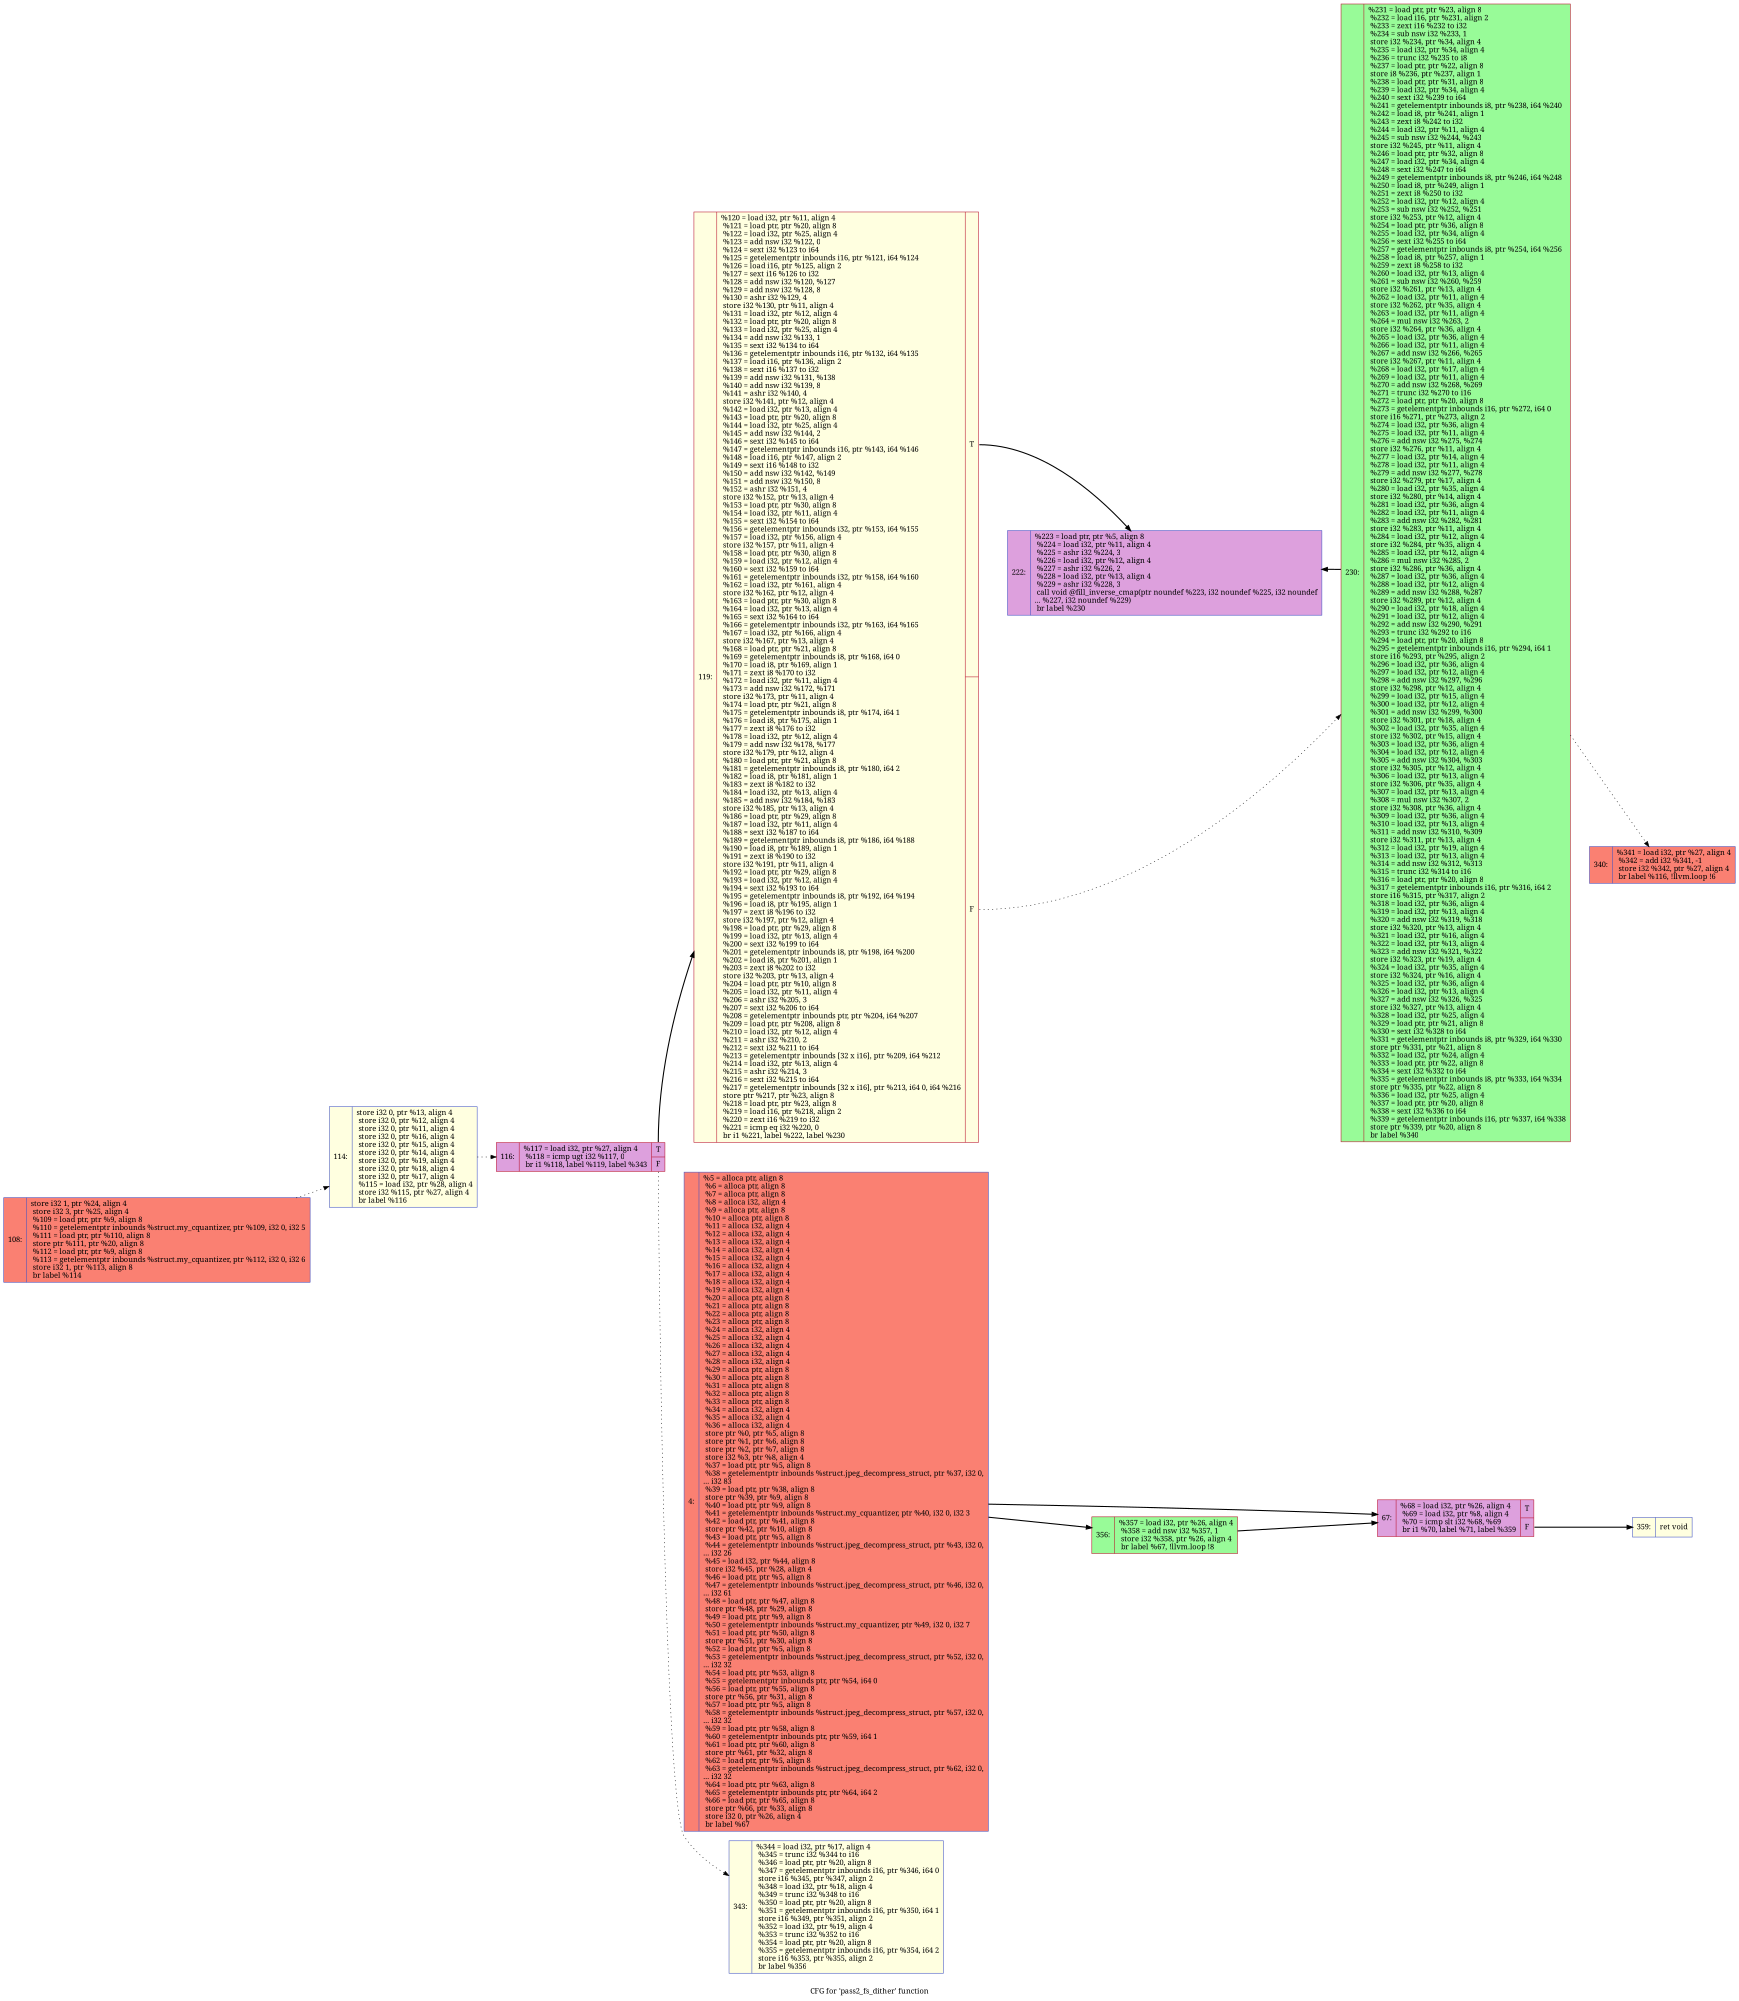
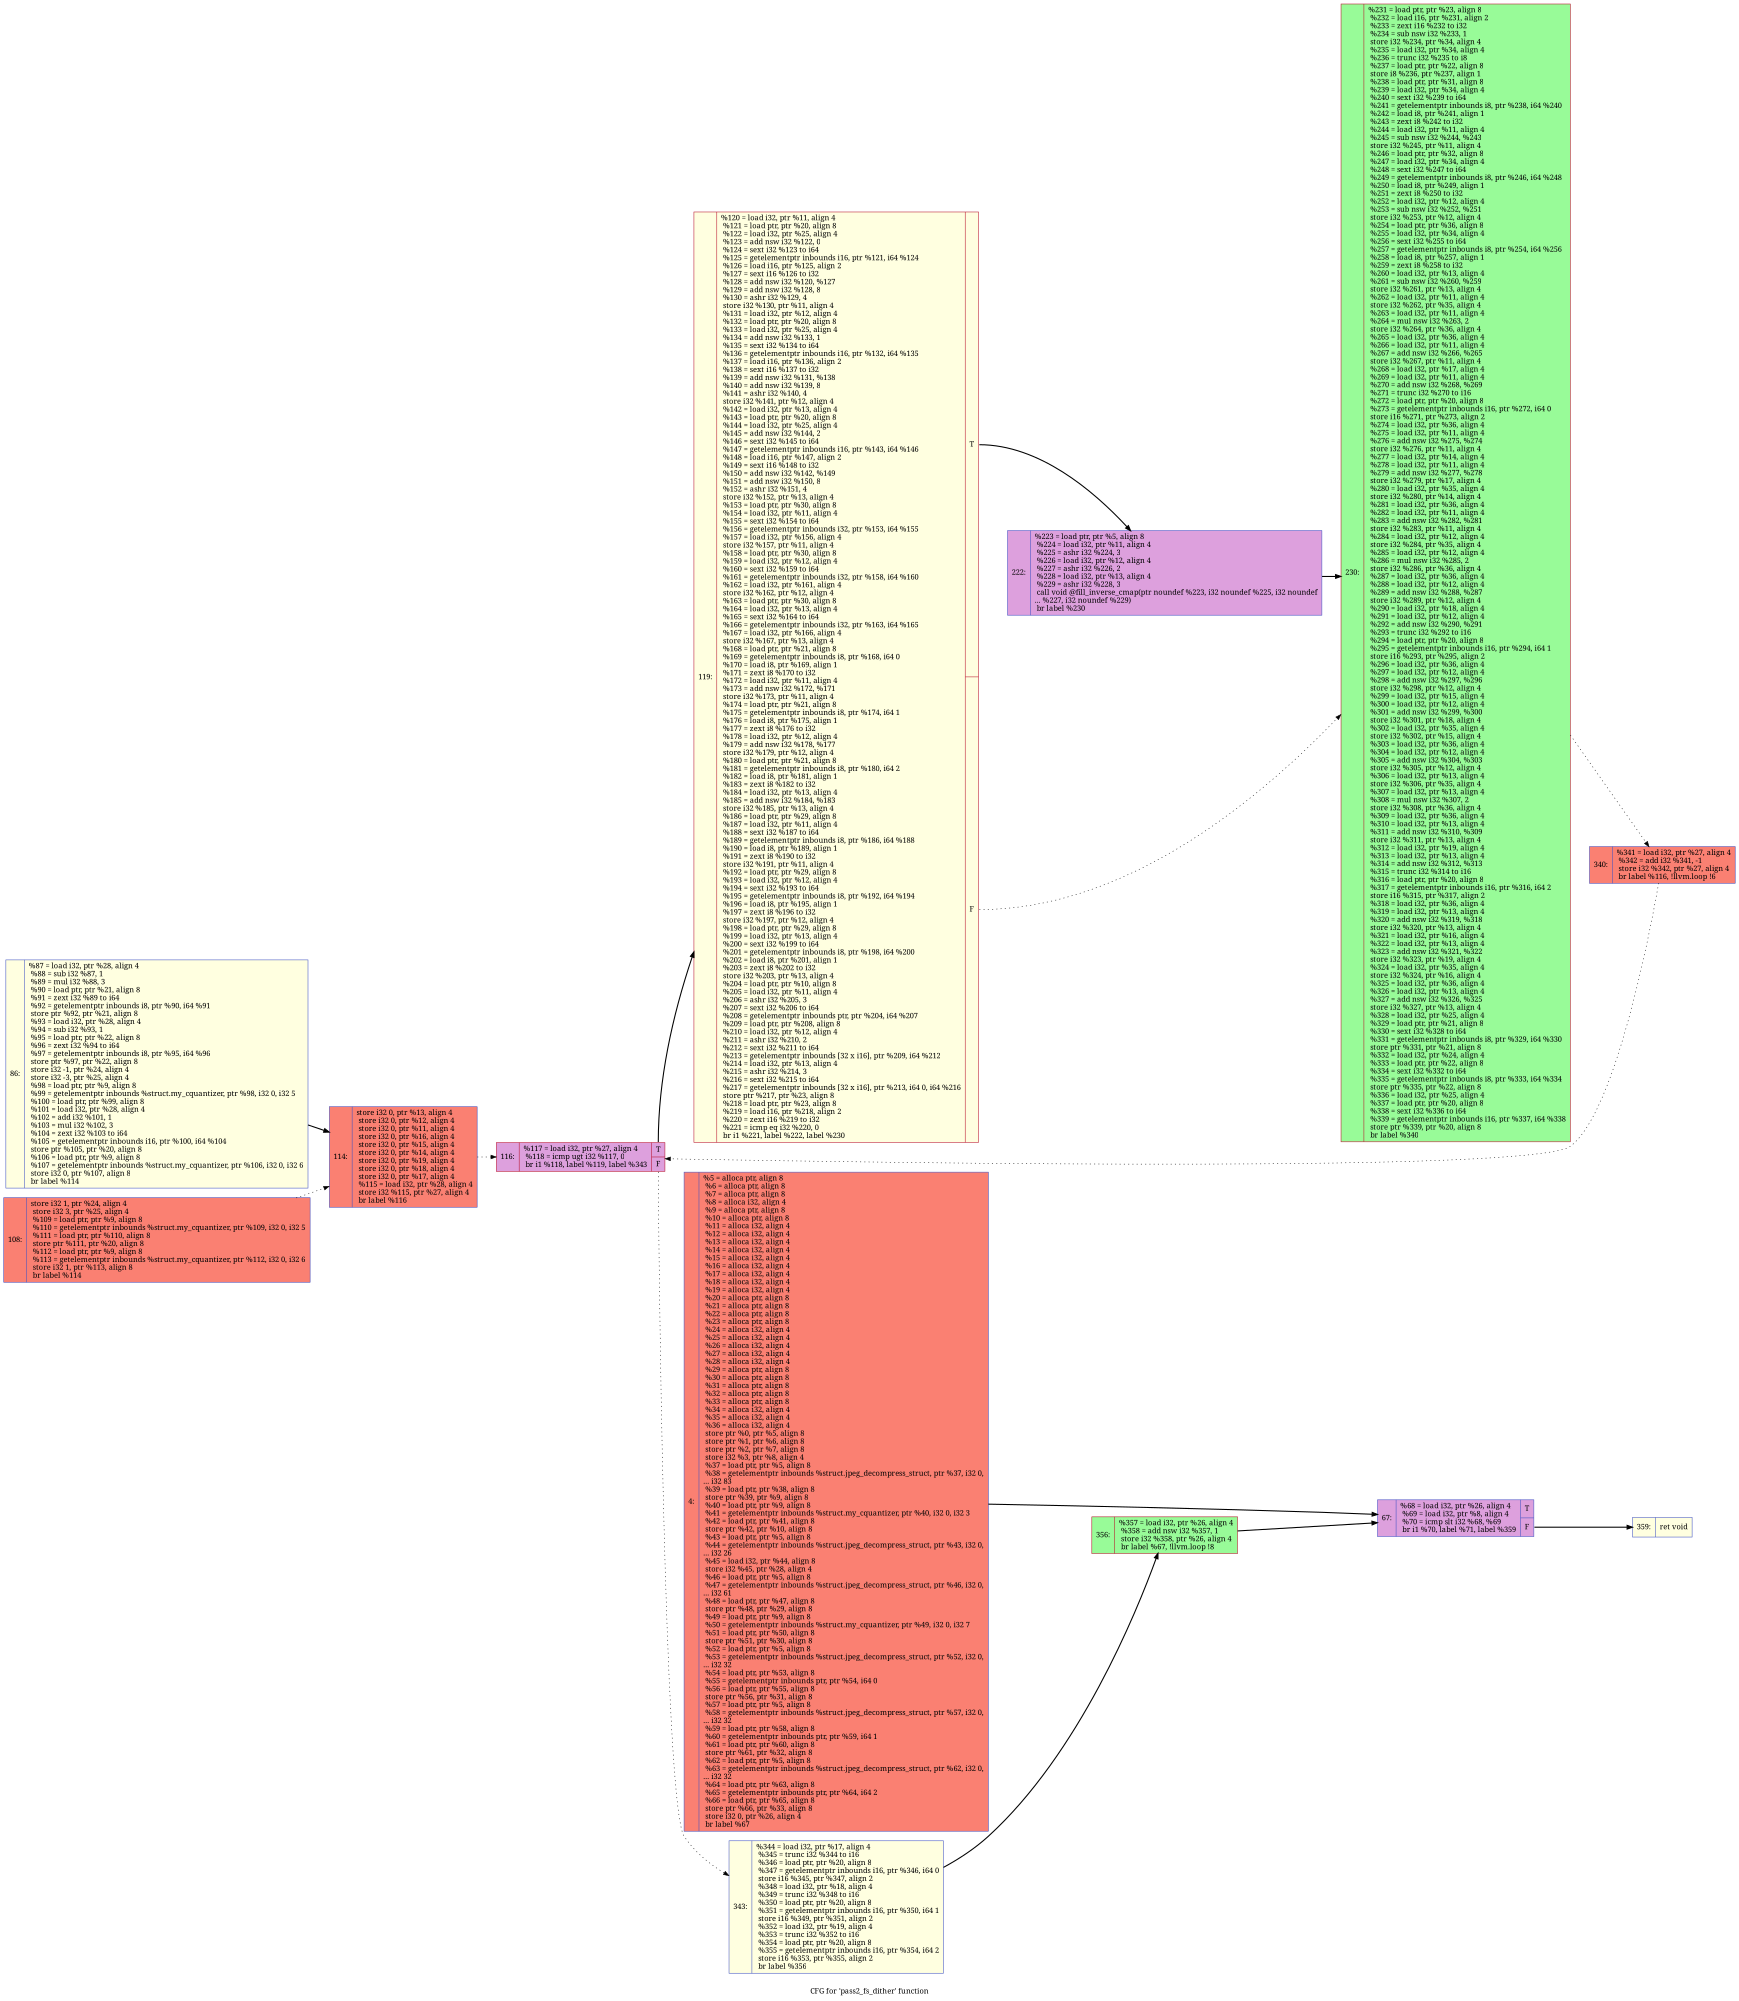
(1334, 569) -> (1329, 576)
none -> (157, 1074)
(403, 1157) -> (403, 1157)
none -> (1261, 1164)
(1456, 1518) -> (1456, 1518)
(1037, 1522) -> (1074, 1730)
